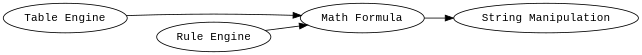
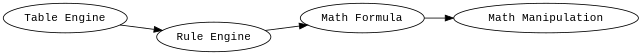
(210, 14) -> (137, 27)
(546, 18) -> (546, 18)
